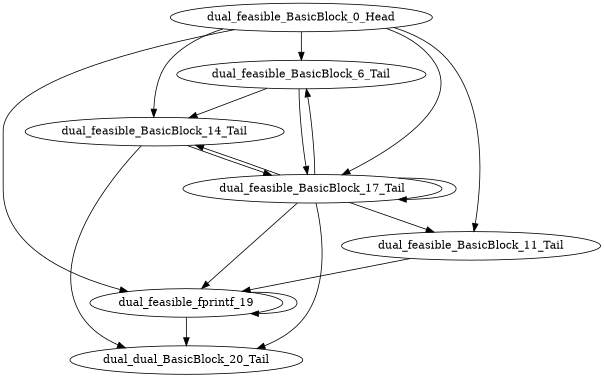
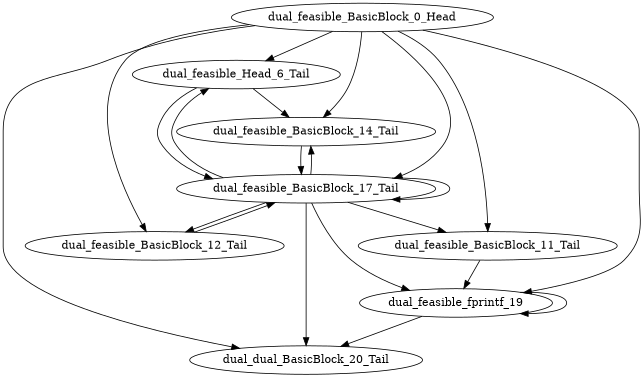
(301, 75) -> (236, 75)
(76, 246) -> (3, 173)
none -> (155, 246)
